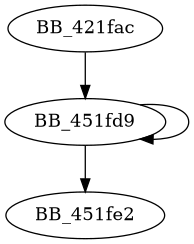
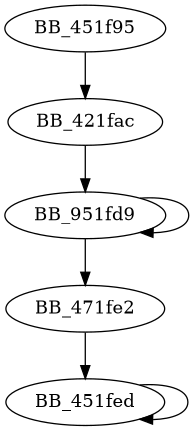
none -> (85, 29)
(85, 122) -> (85, 215)
(85, 215) -> (85, 309)
none -> (85, 402)
